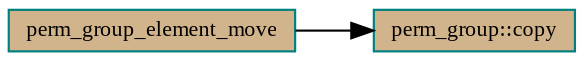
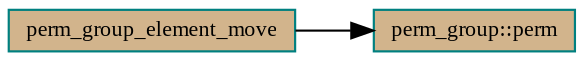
(474, 31) -> (474, 31)
